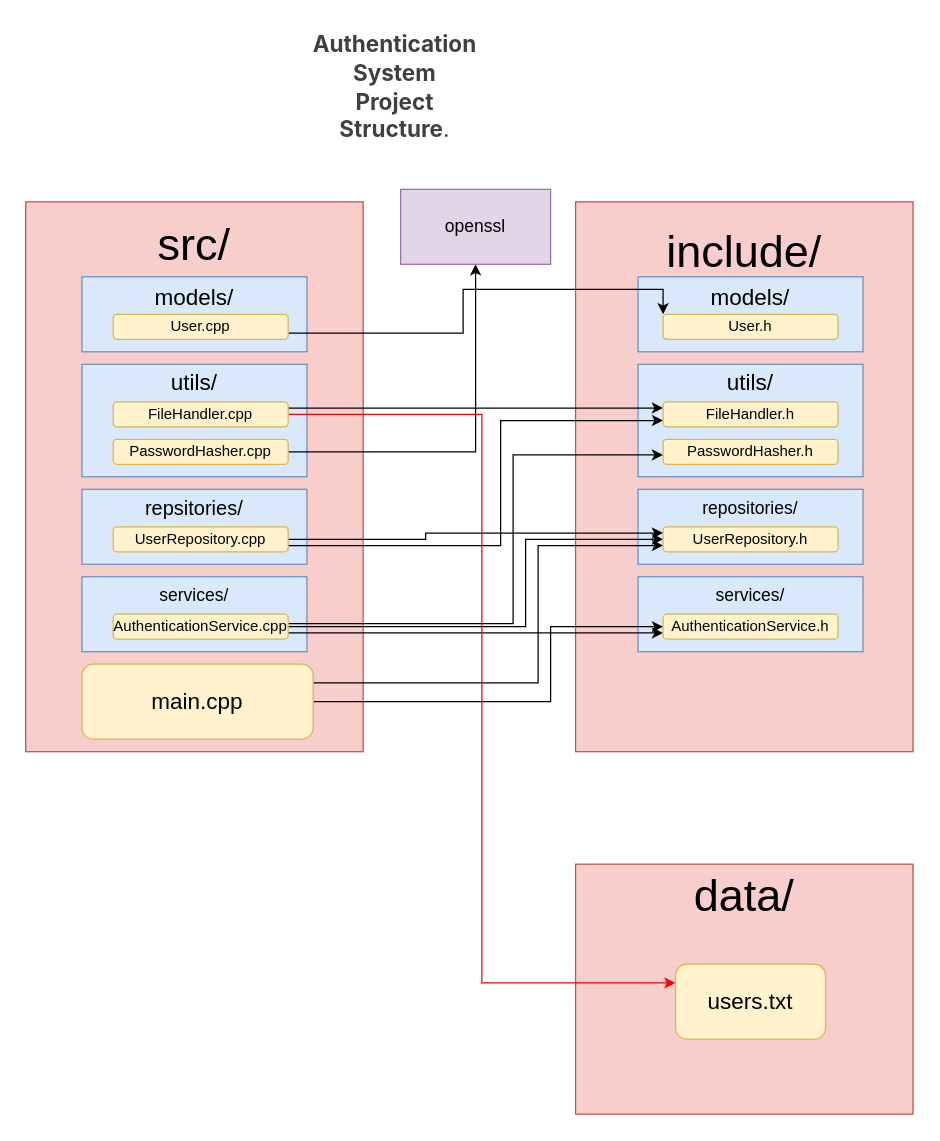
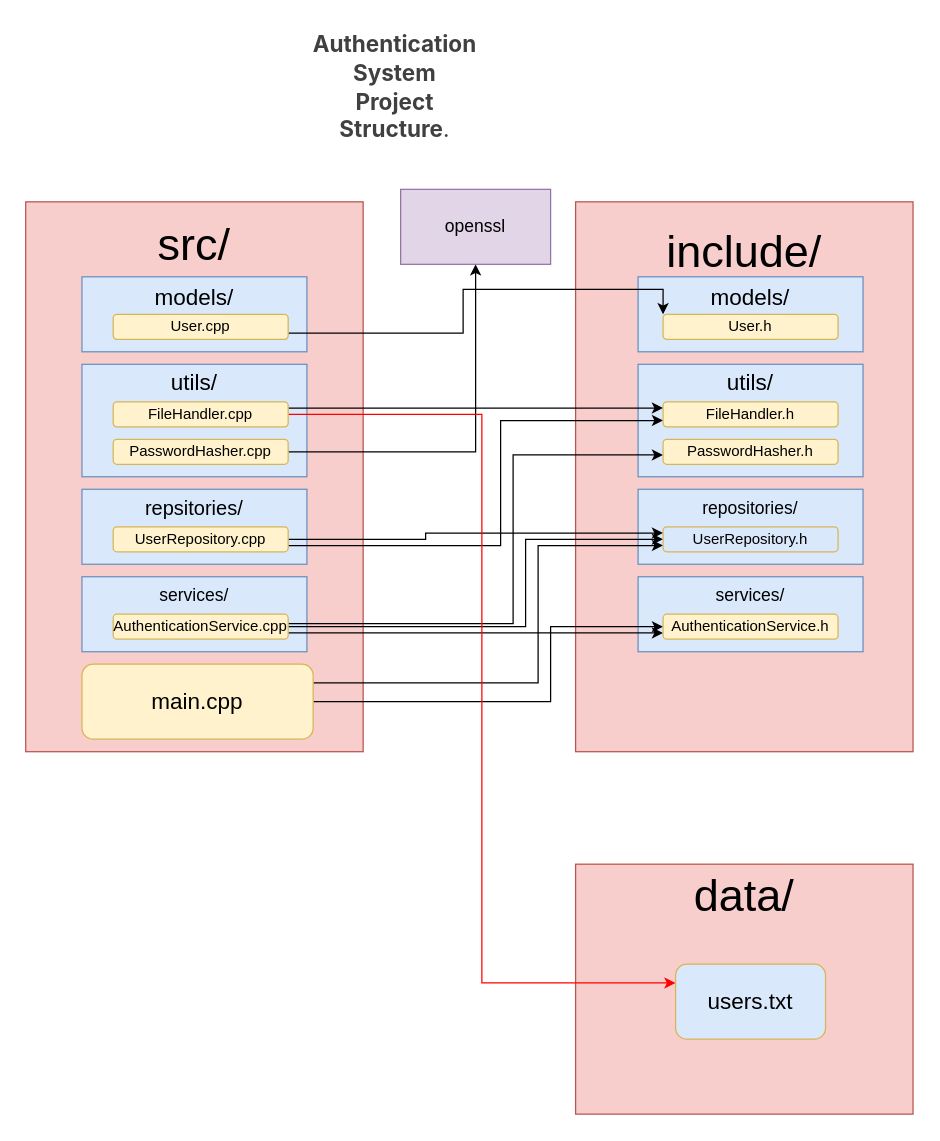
(751, 539) -> (751, 539)
(751, 1002) -> (751, 1002)
